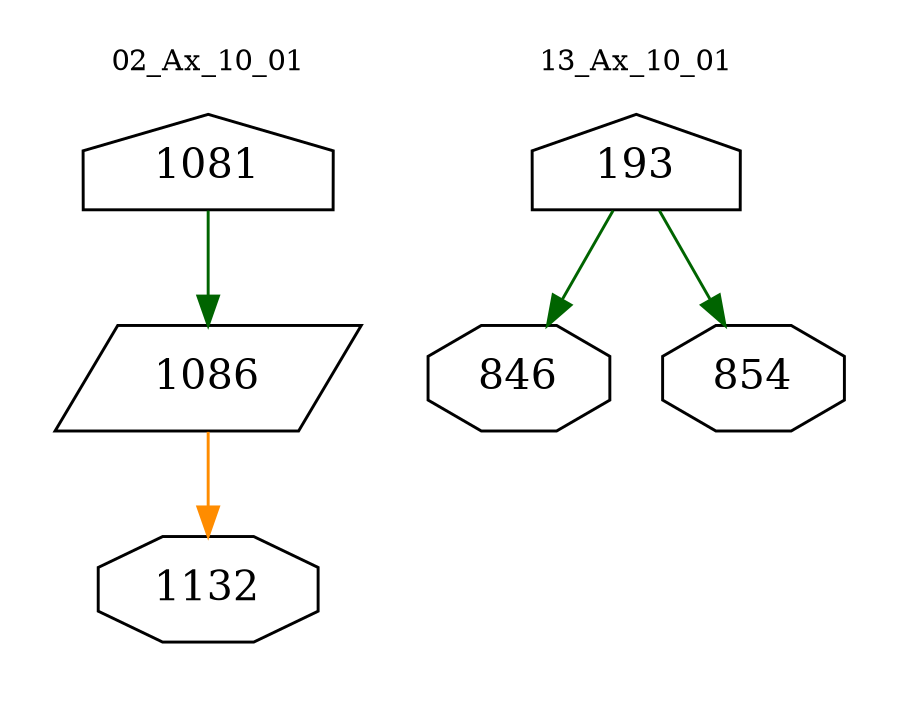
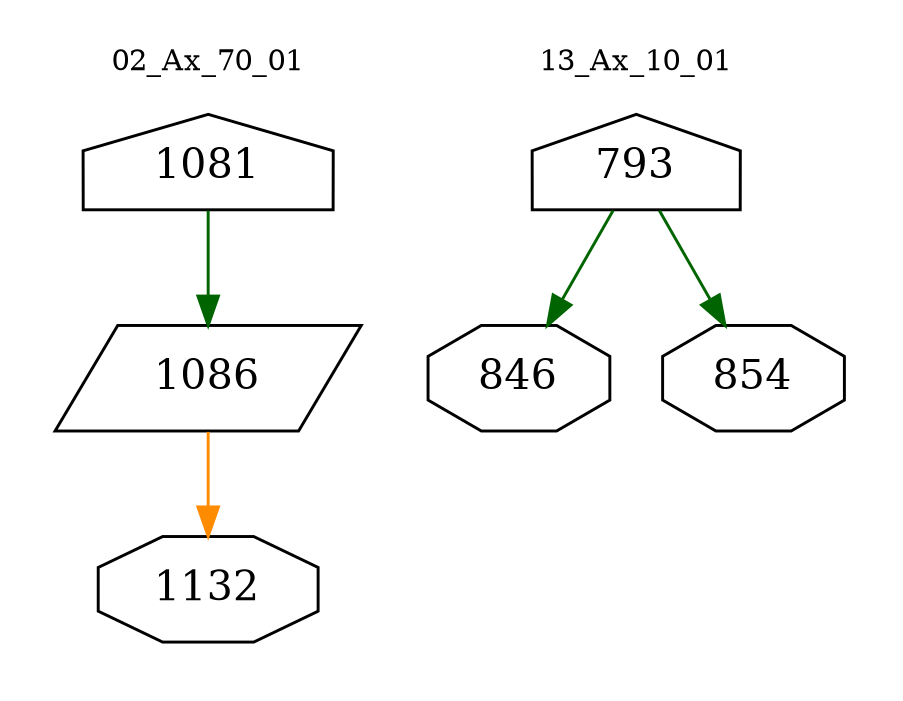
(208, 63) -> (208, 63)
(636, 167) -> (636, 167)
